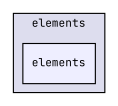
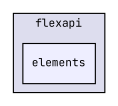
(59, 24) -> (59, 24)
